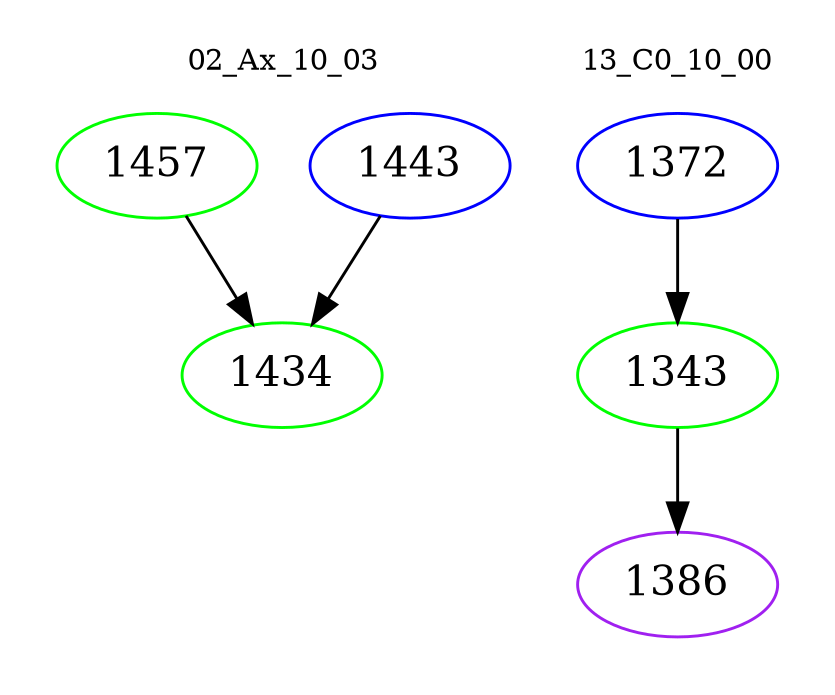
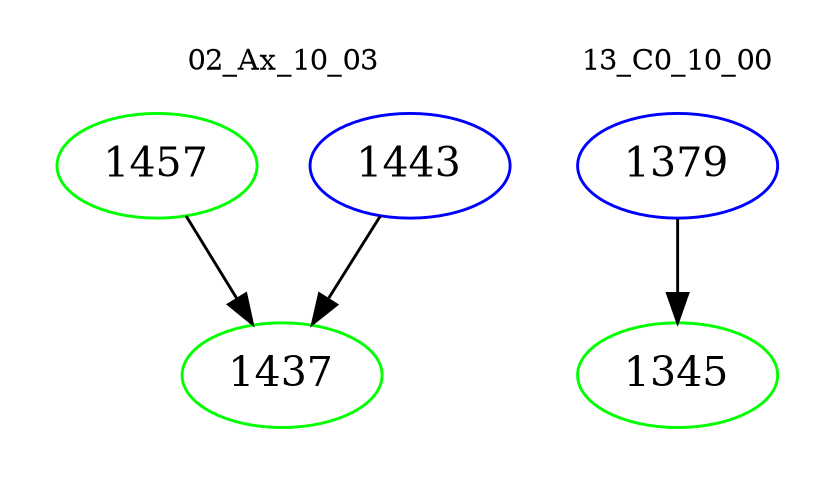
(678, 166) -> (678, 166)
(282, 375) -> (282, 375)
(678, 375) -> (678, 375)
(678, 585) -> none
